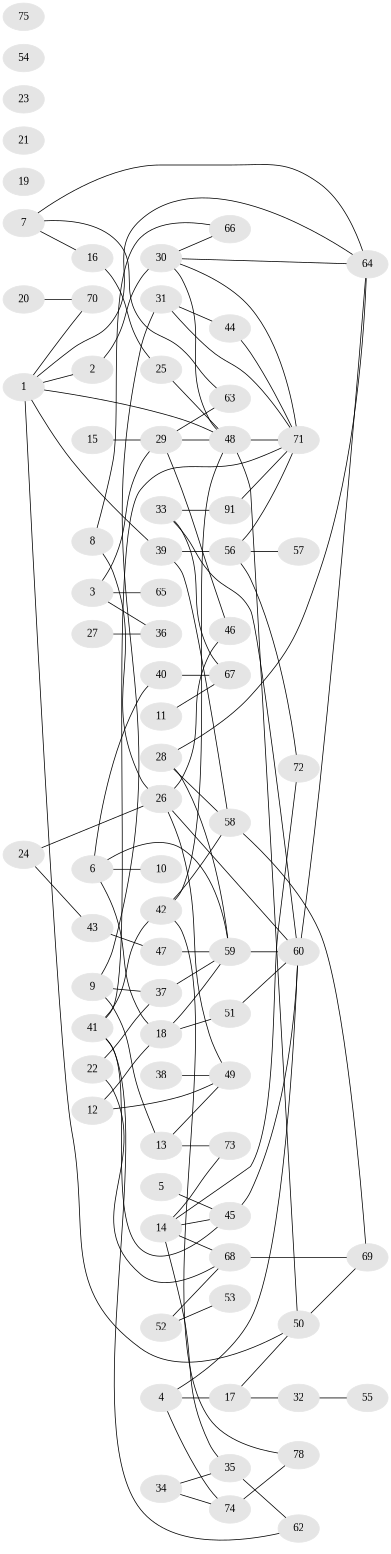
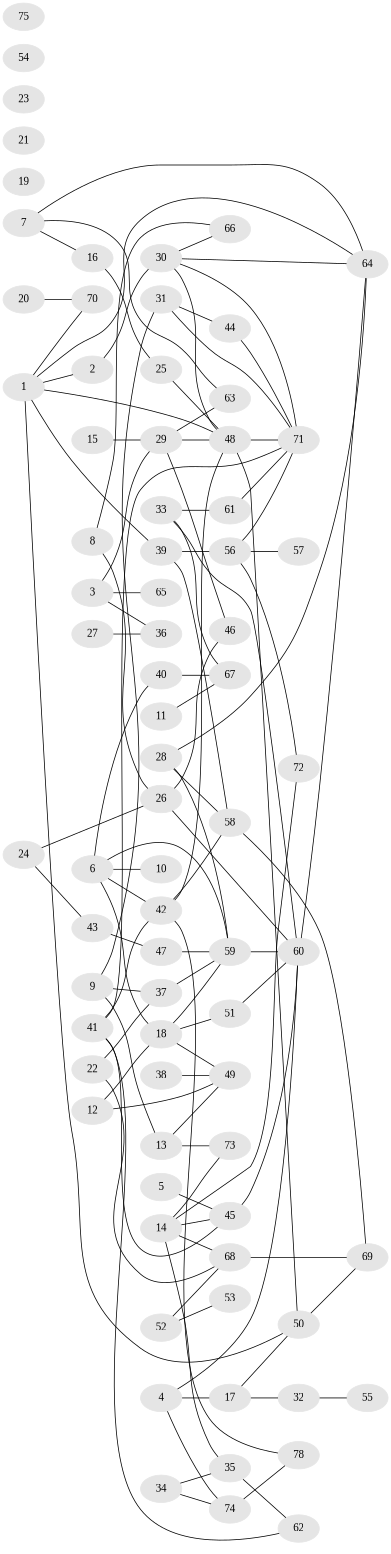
(230, 510) -> (230, 510)
none -> (131, 892)
(194, 938) -> (200, 1058)
